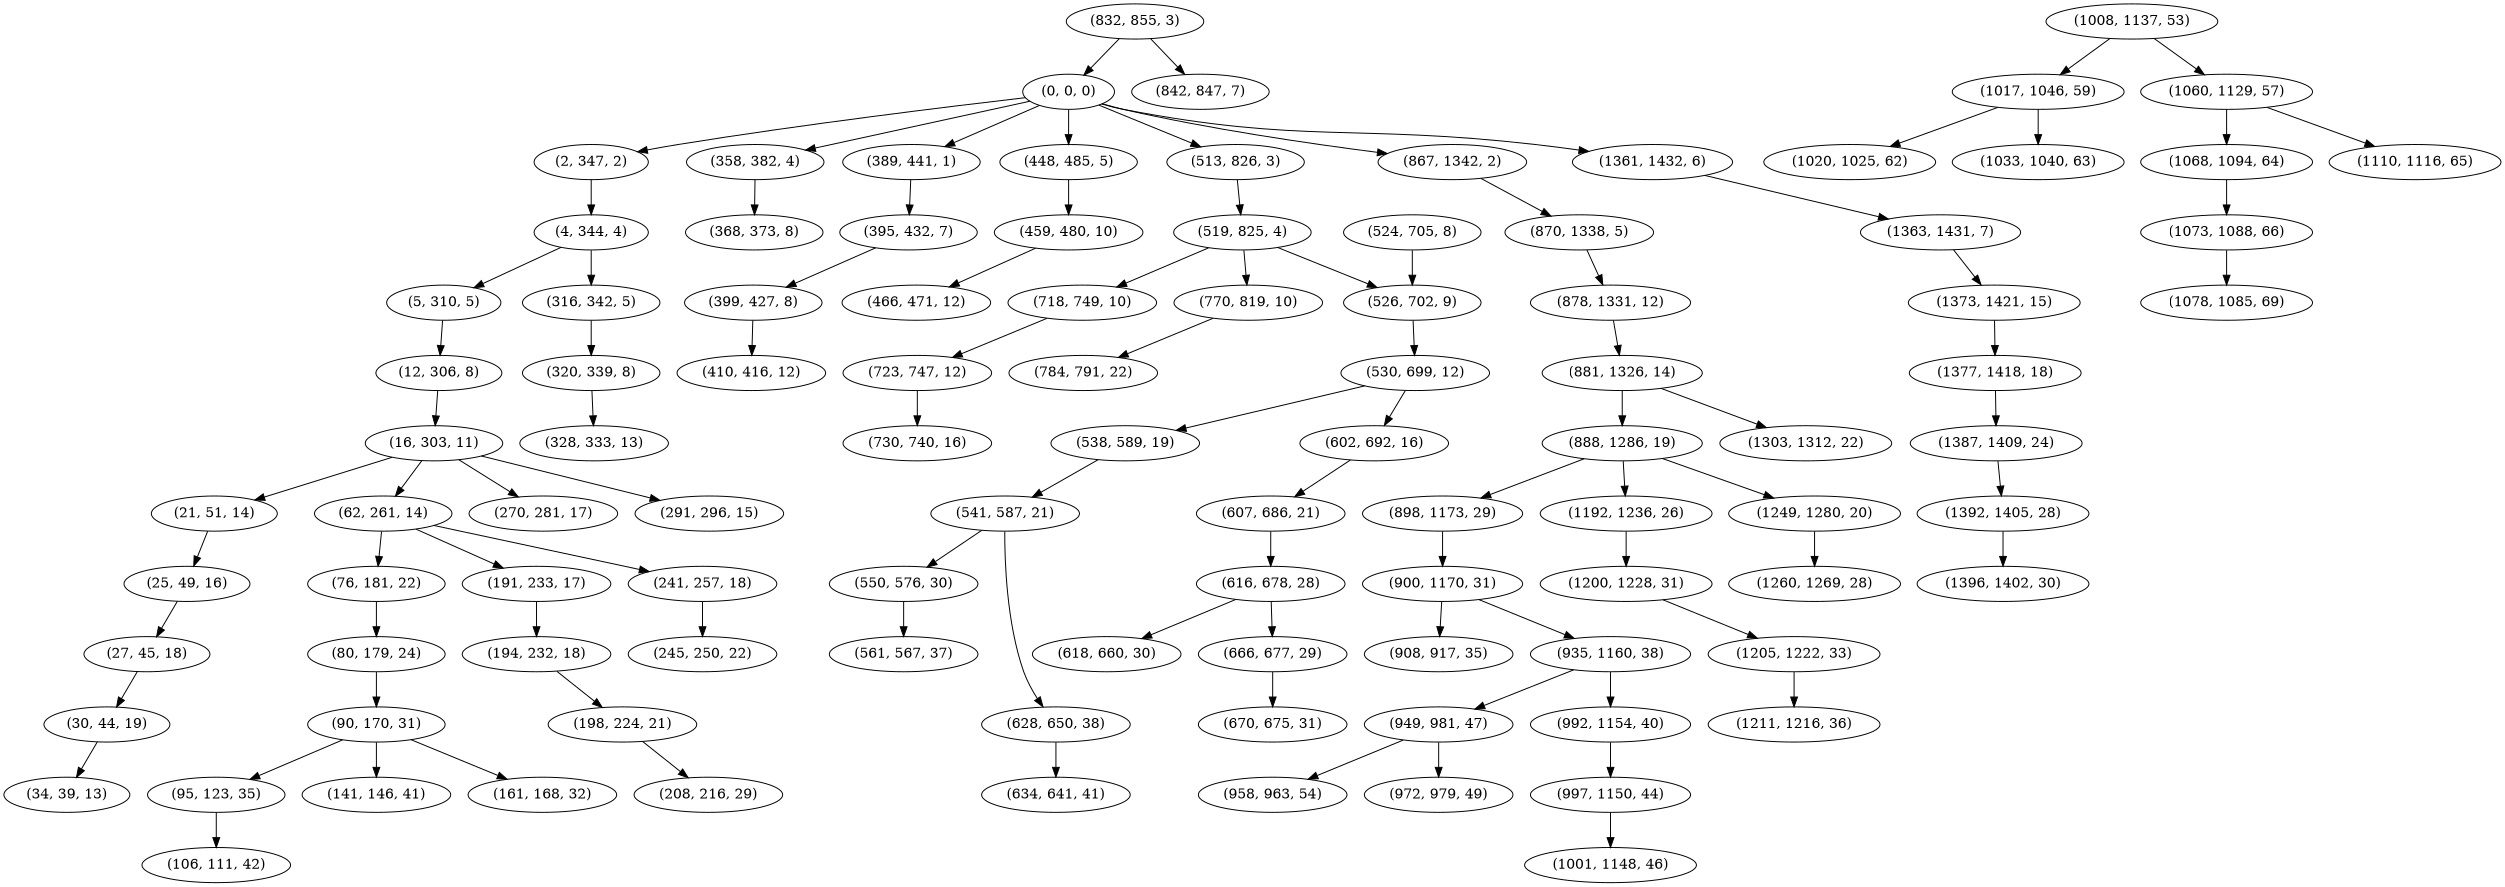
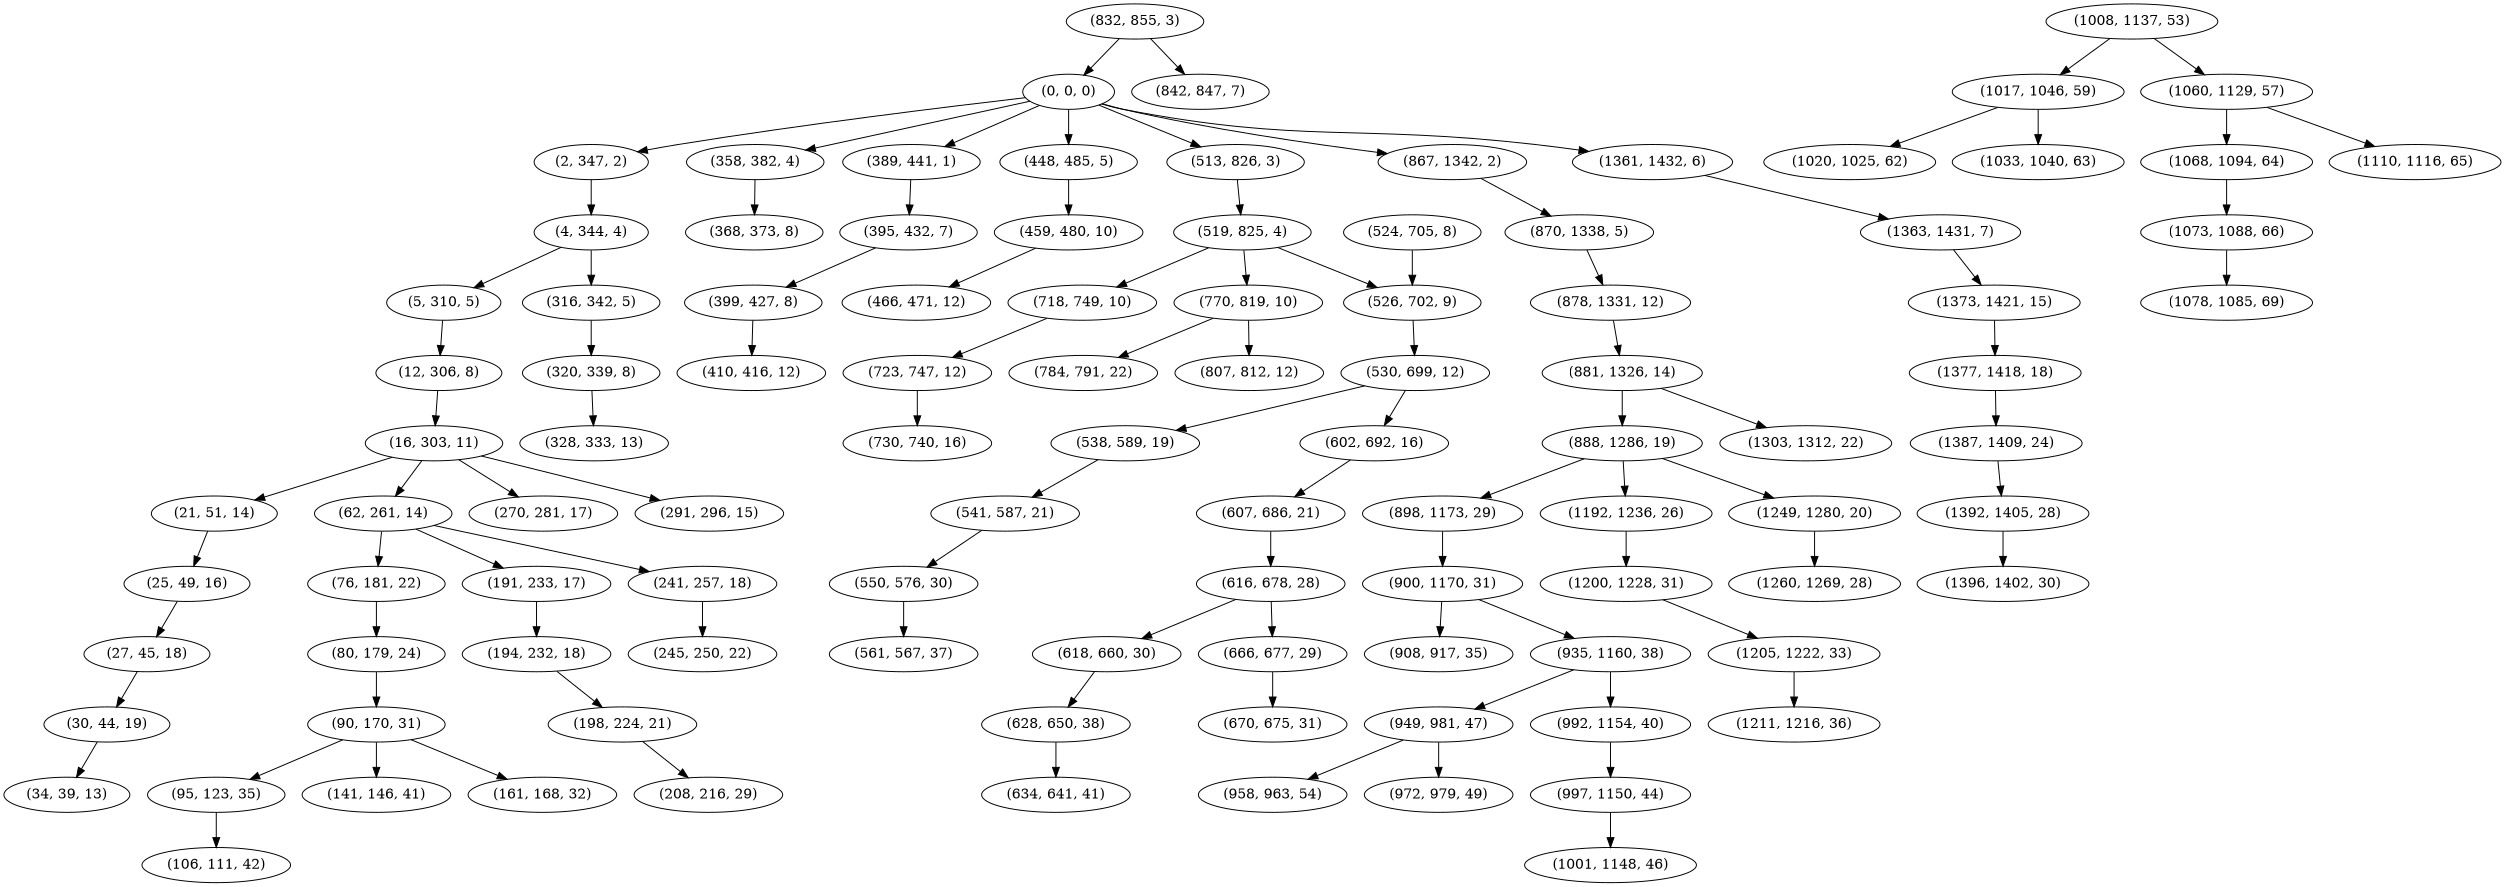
none -> (1249, 373)
(1011, 617) -> (1084, 685)
